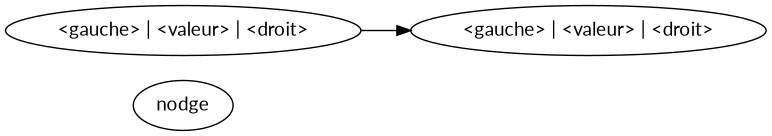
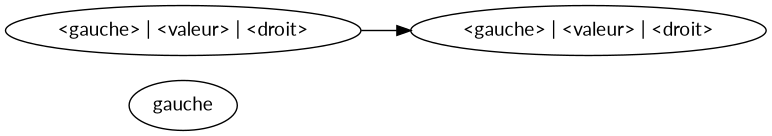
(183, 105) -> (183, 105)
